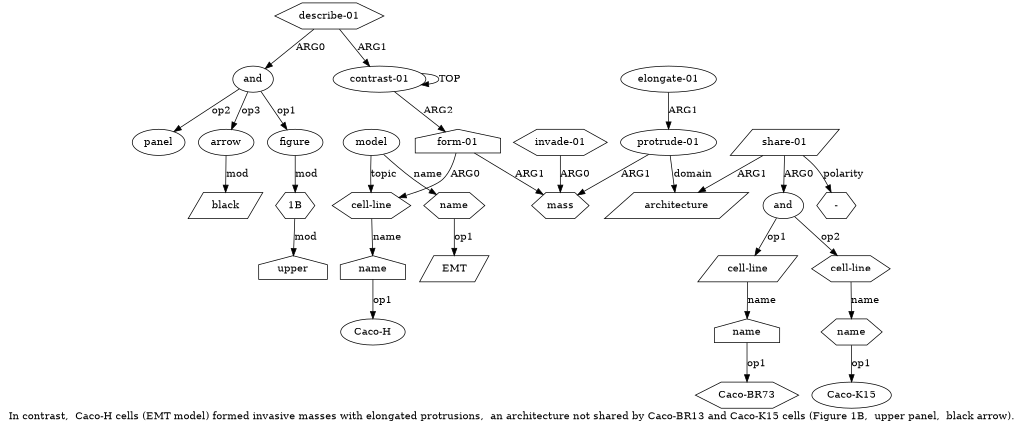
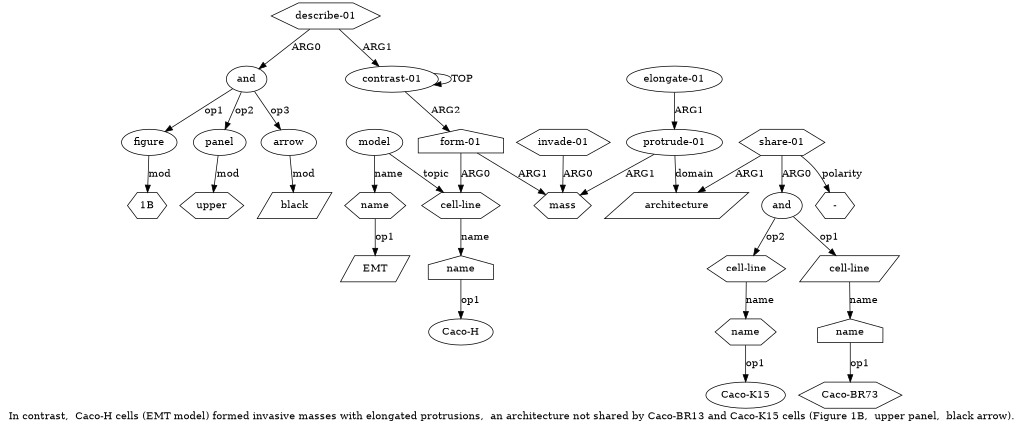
(785, 142) -> (782, 142)
(294, 234) -> (216, 170)
(293, 269) -> (212, 206)
